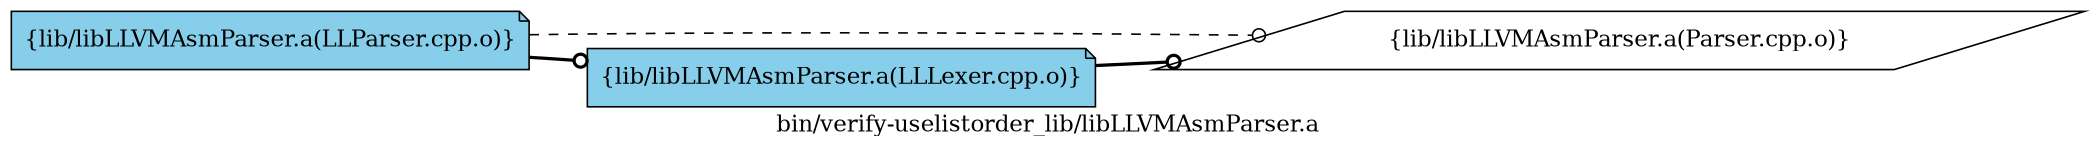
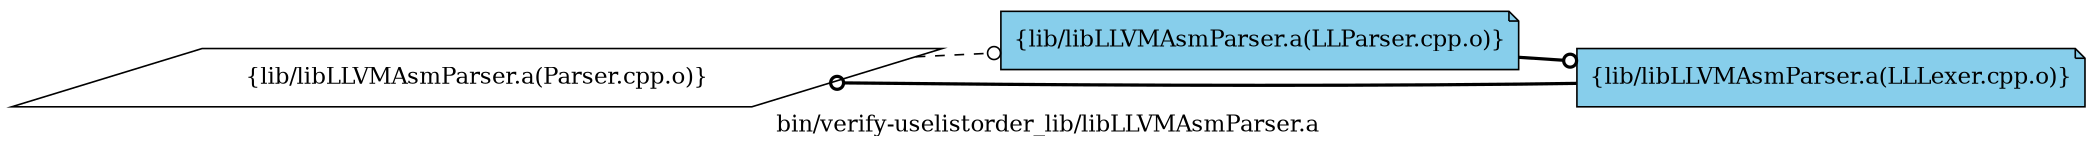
(891, 33) -> (952, 55)
